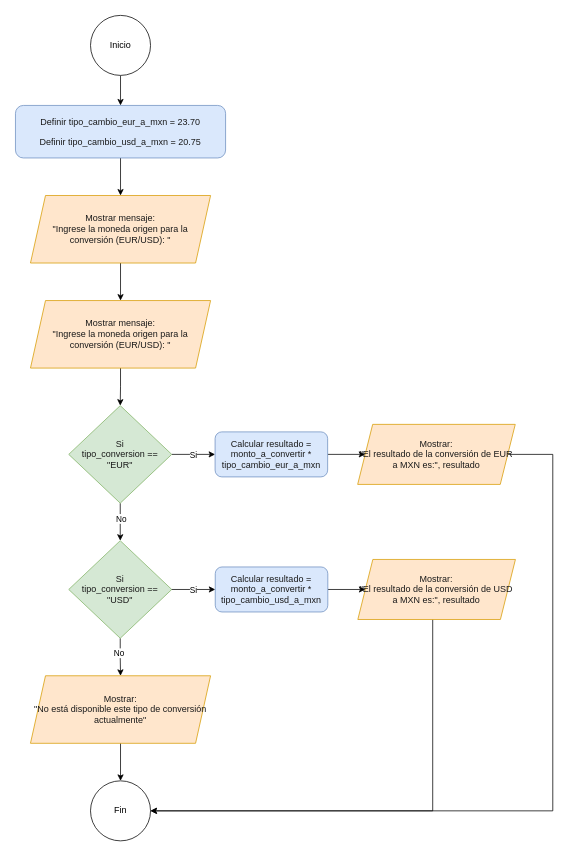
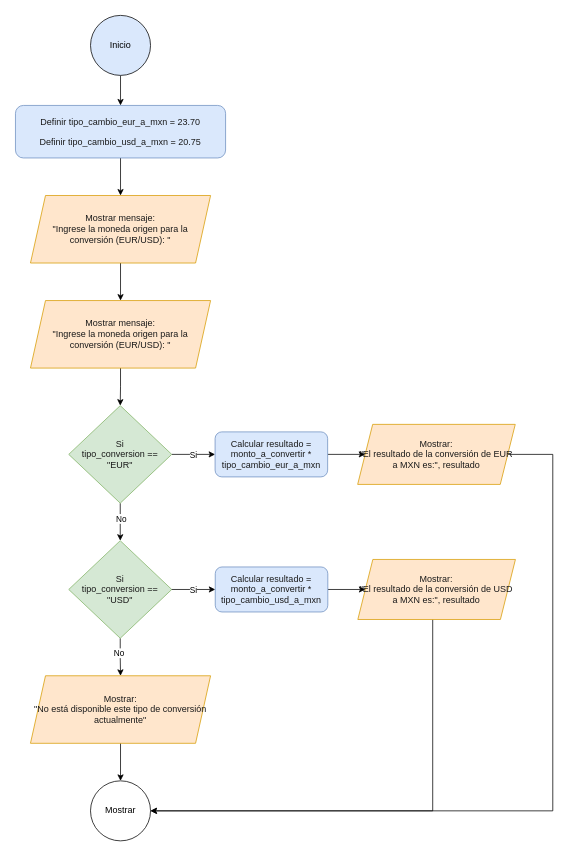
(120, 45) -> (120, 45)
(120, 810) -> (120, 810)
